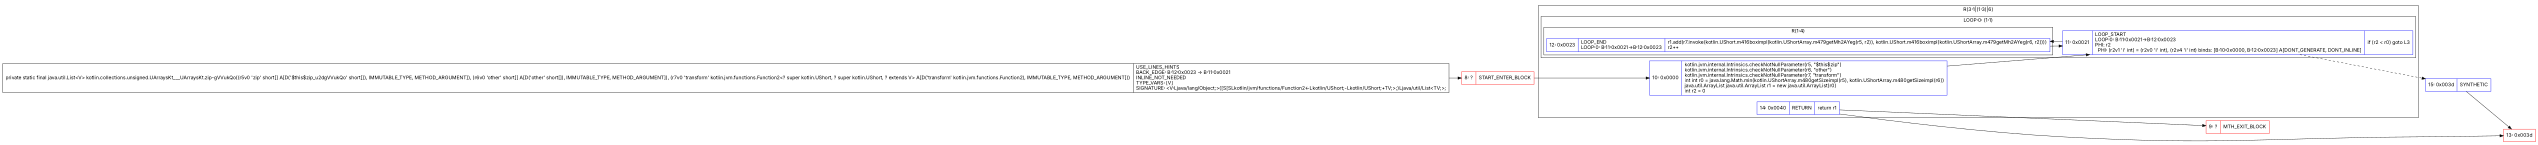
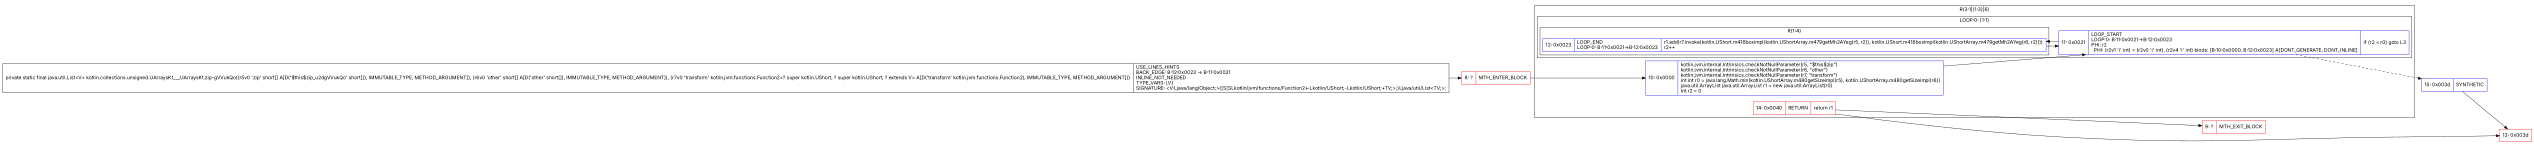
(1505, 78) -> (1503, 78)
(1798, 108) -> (1794, 108)
